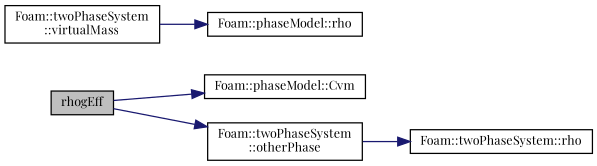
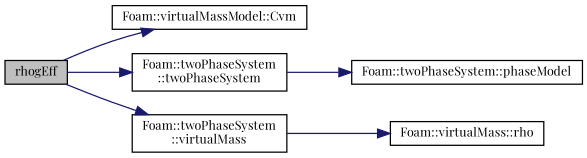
(285, 24) -> (467, 133)
(285, 87) -> (210, 17)
none -> (101, 98)
(285, 142) -> (210, 72)
(501, 142) -> (467, 72)
